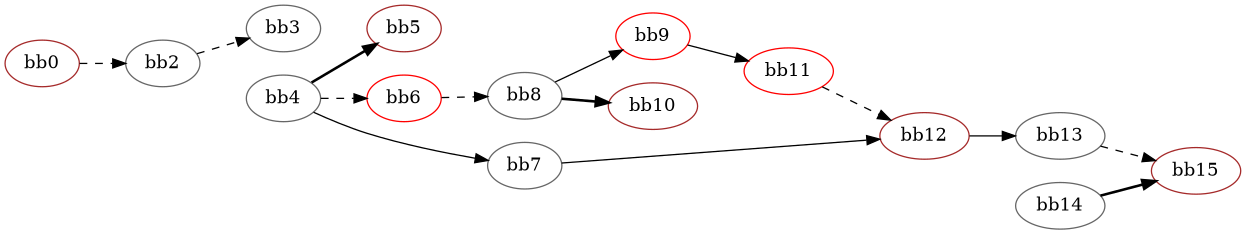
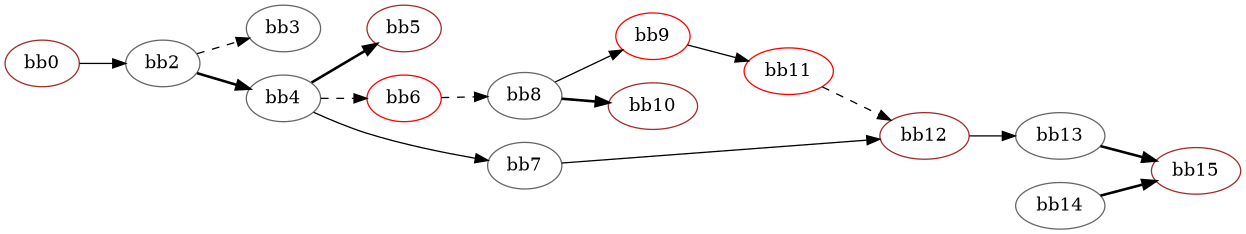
(96, 63) -> (96, 63)
none -> (217, 79)
(1122, 152) -> (1122, 152)
